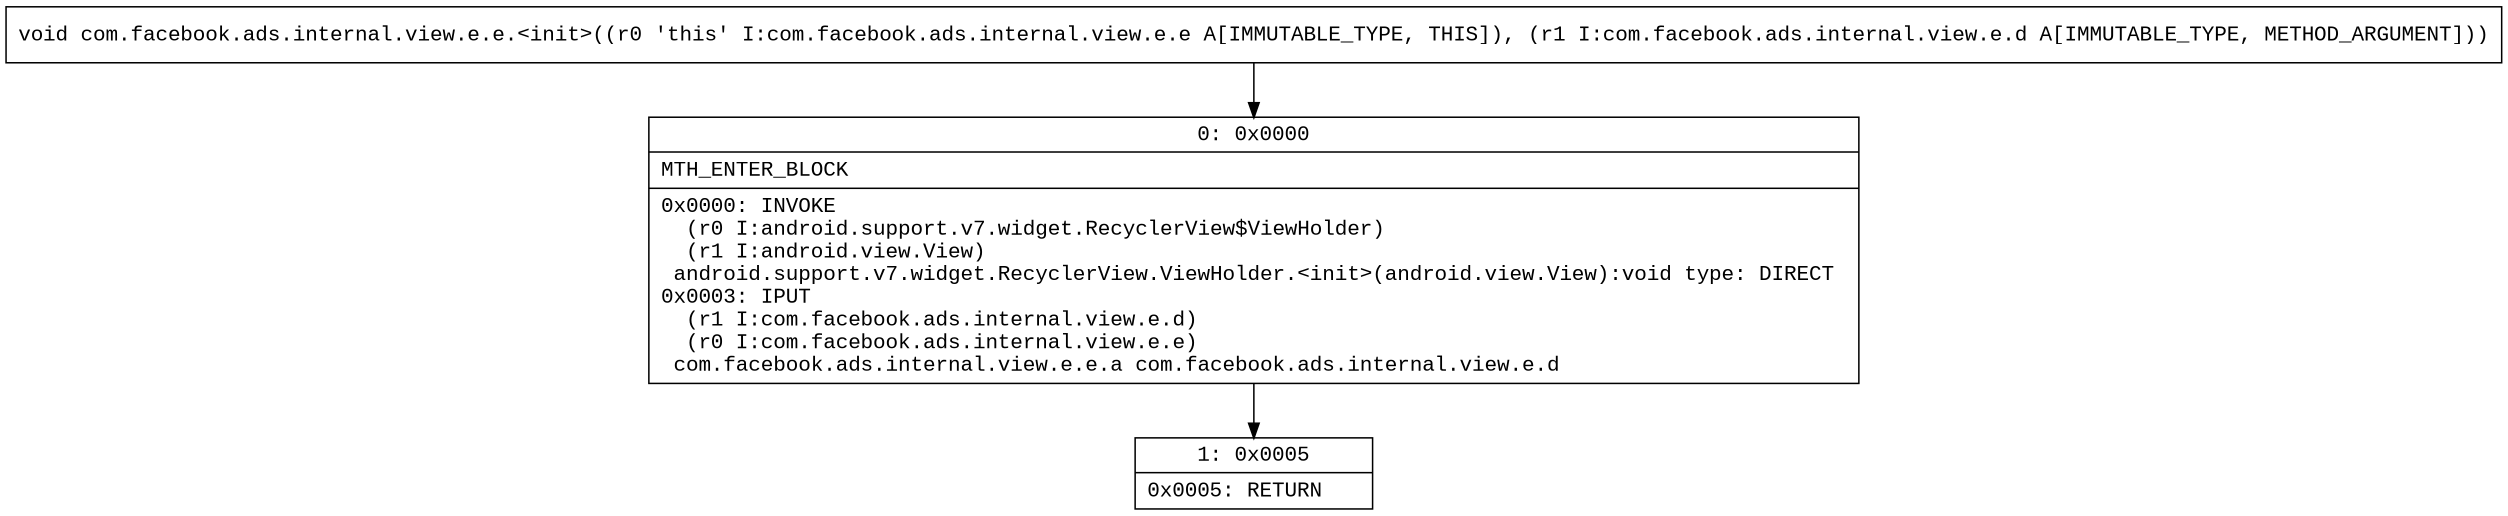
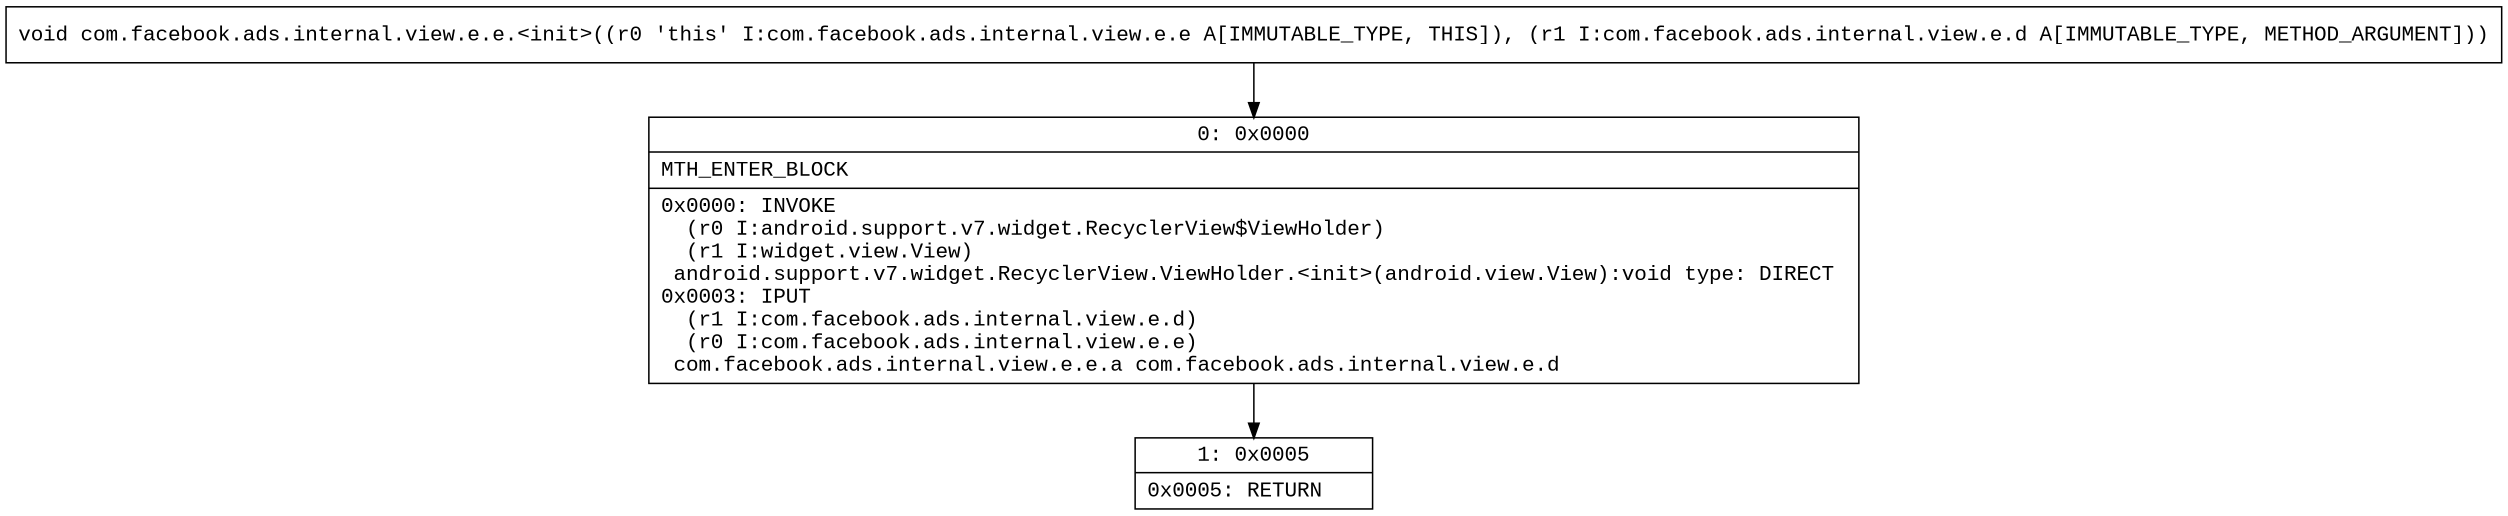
(824, 251) -> (818, 251)
